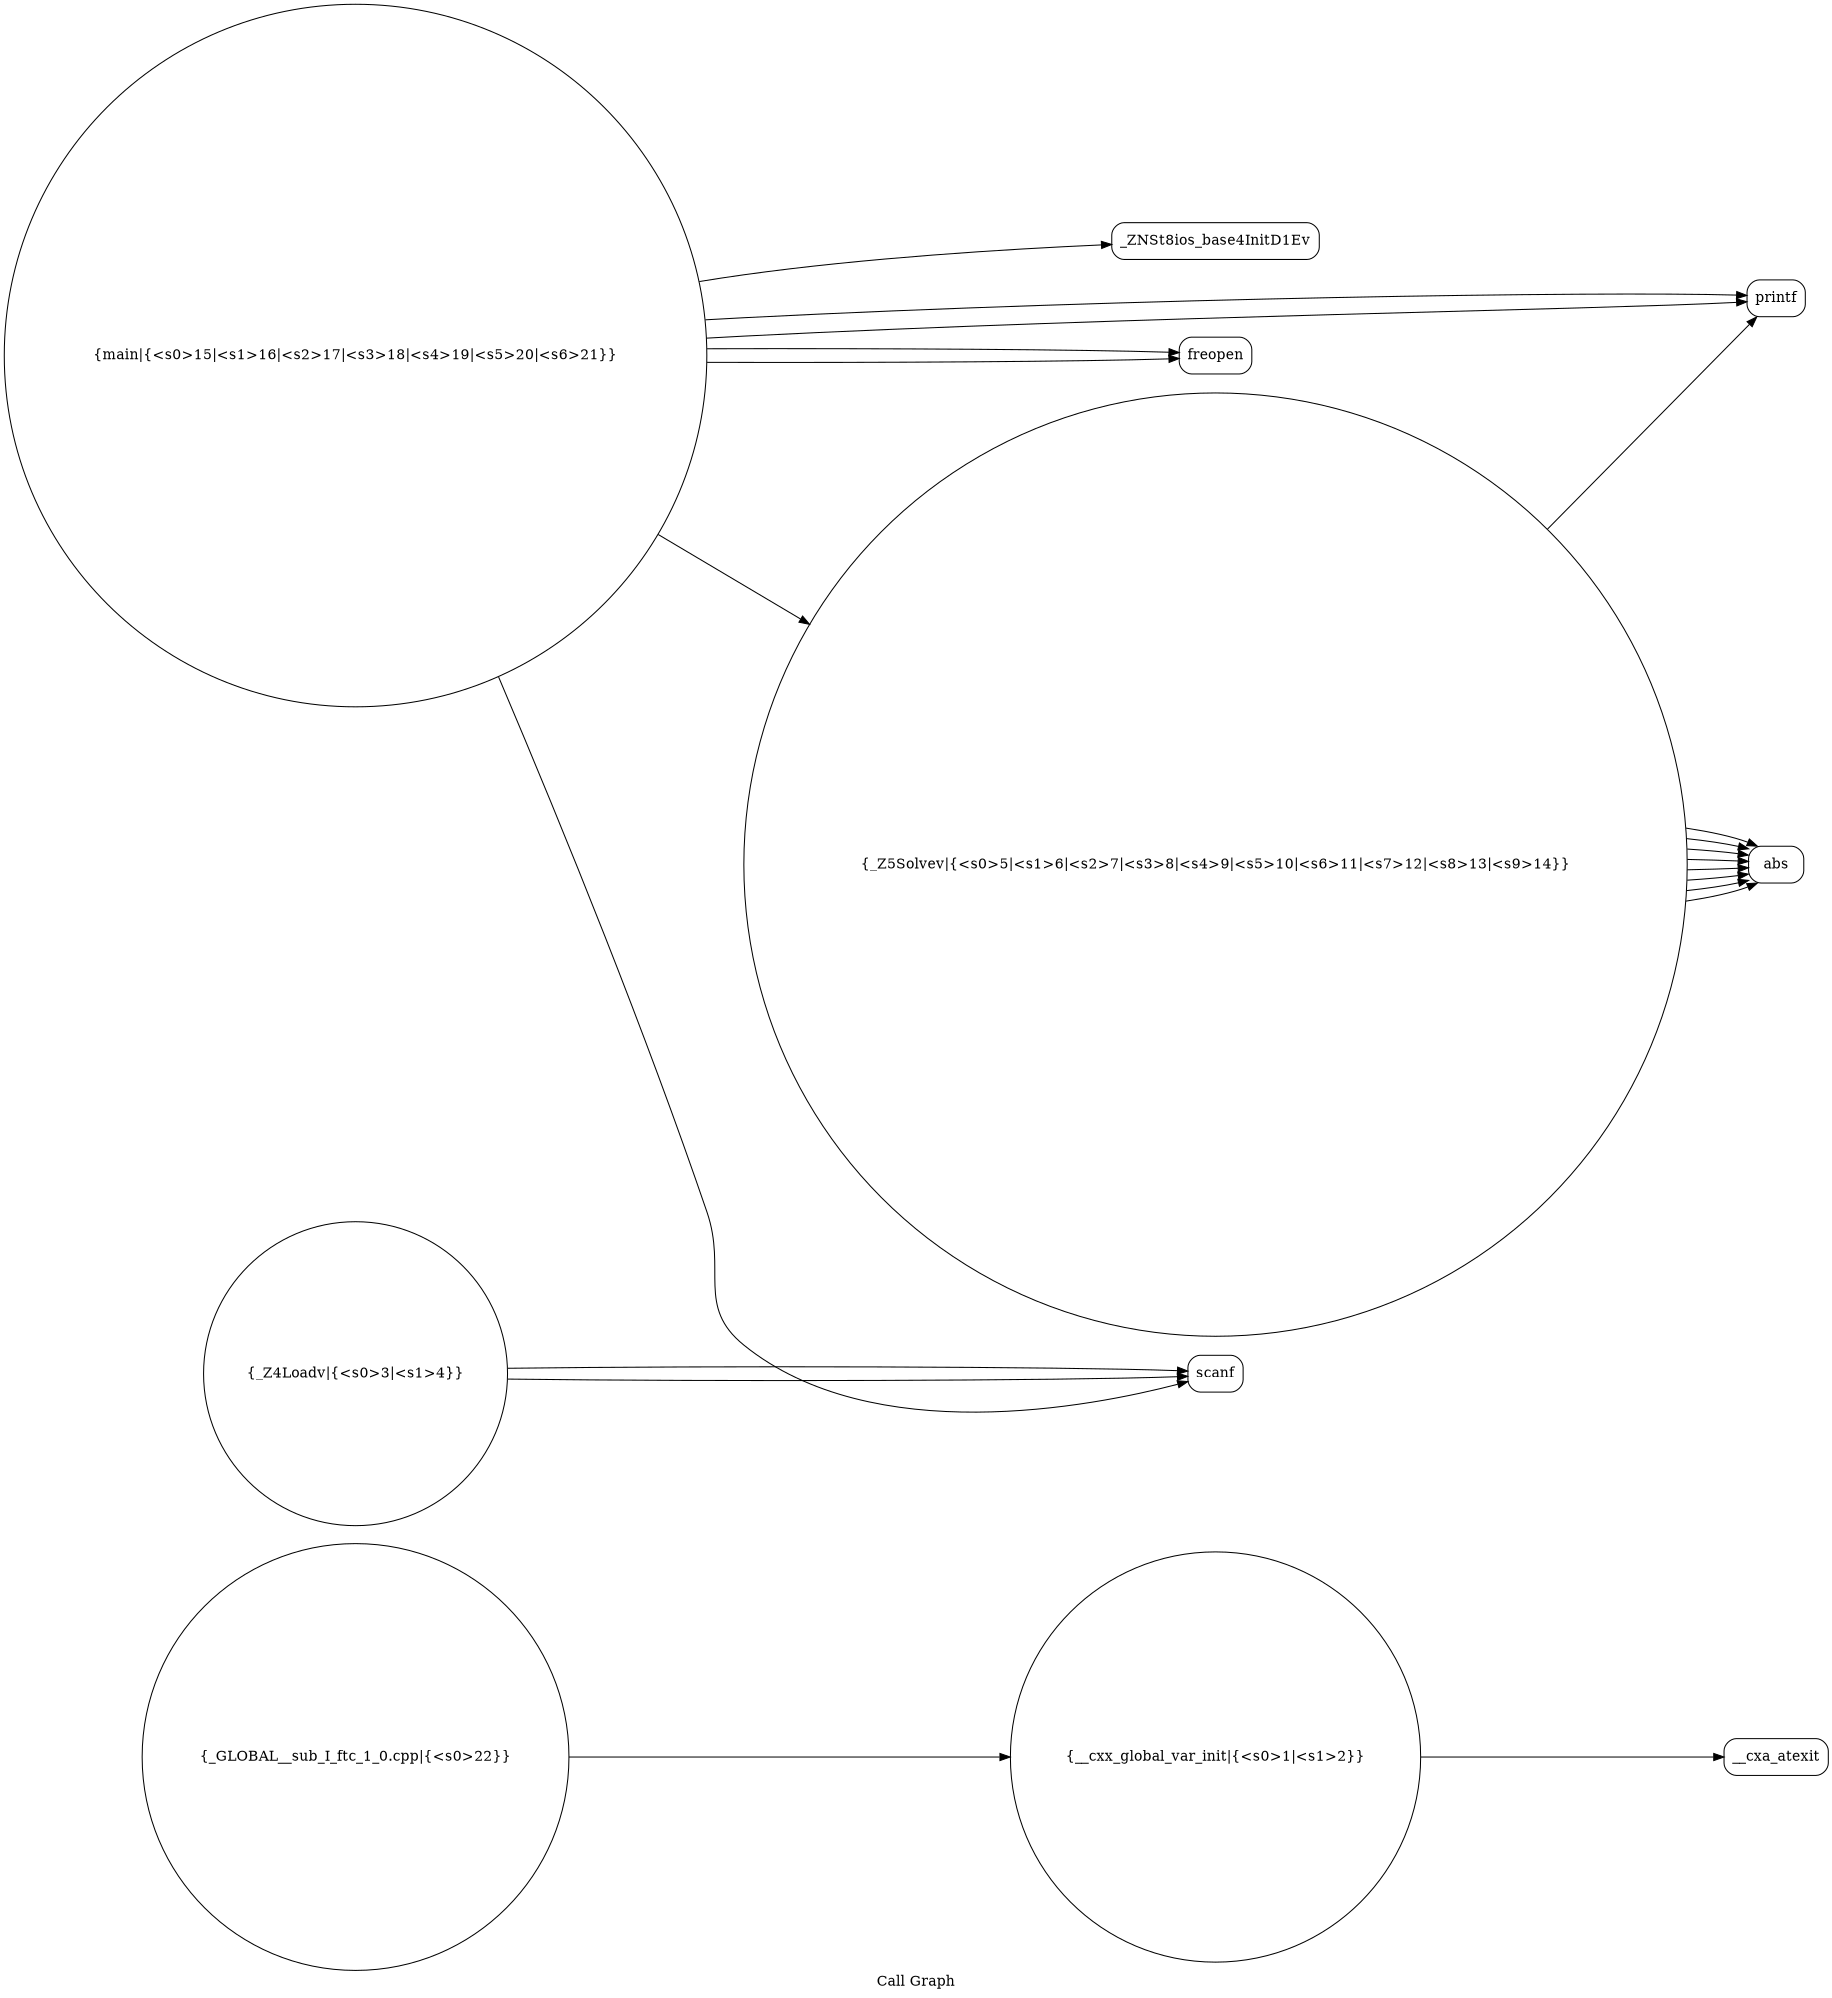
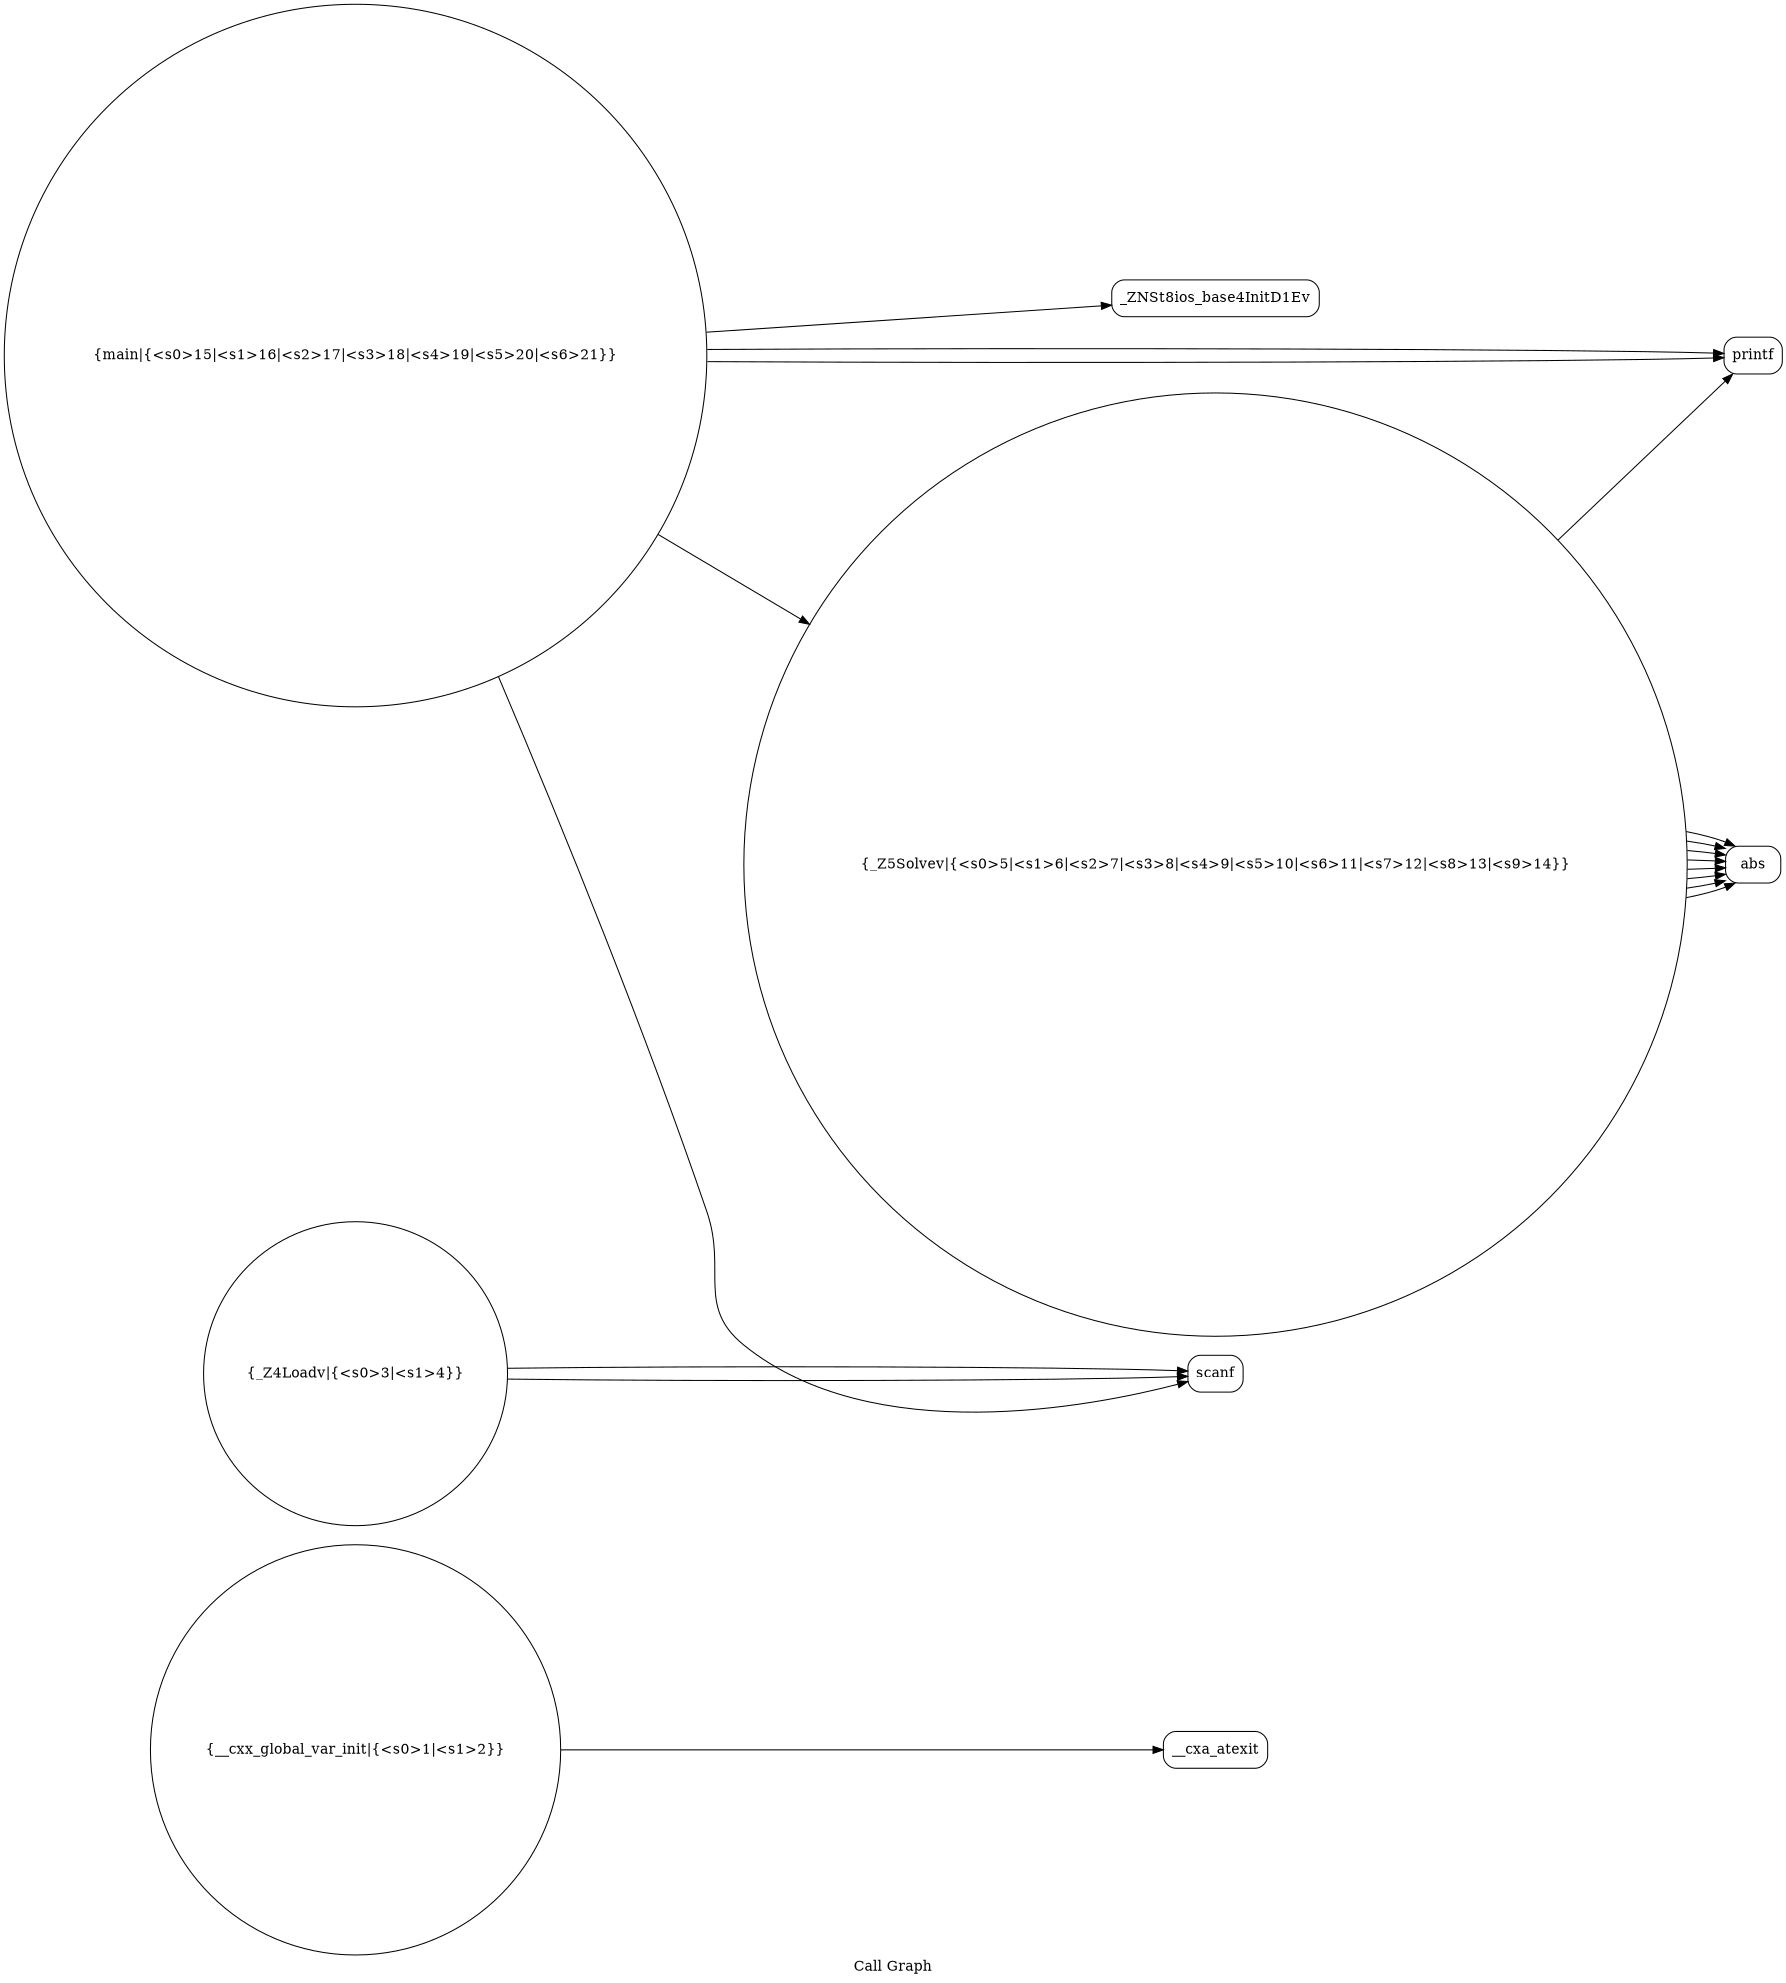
(1216, 356) -> none
(356, 1757) -> none
